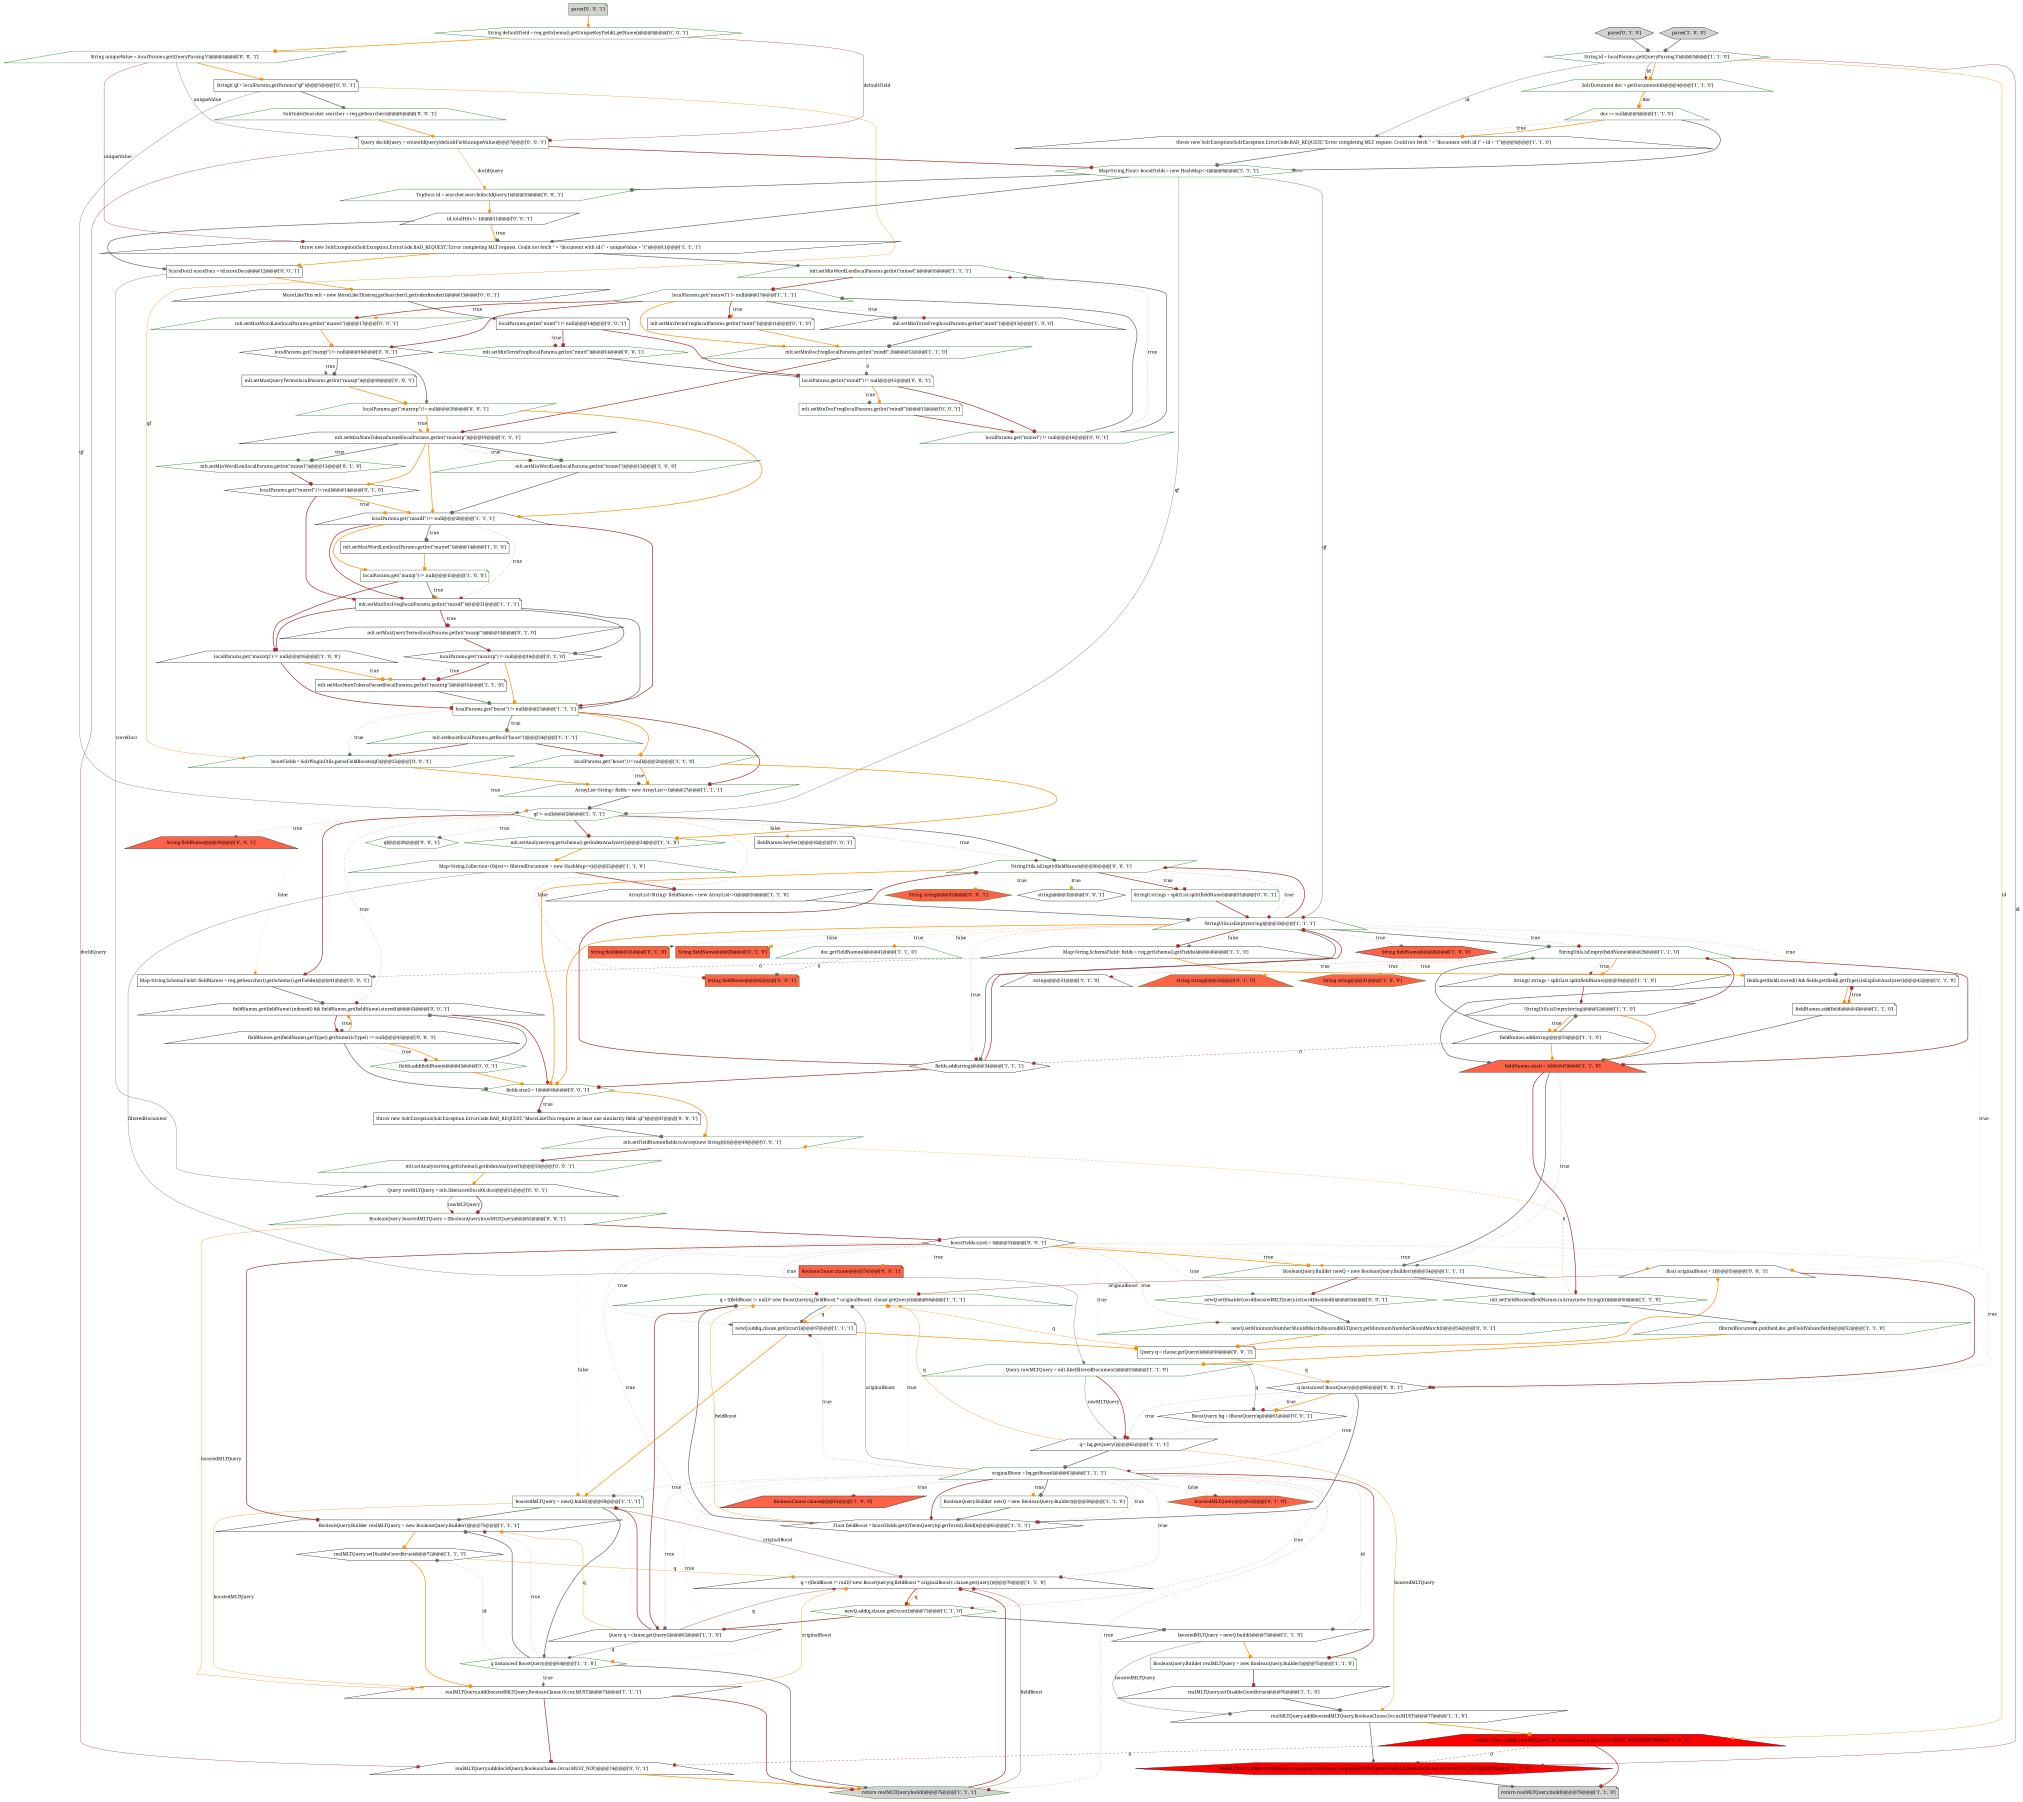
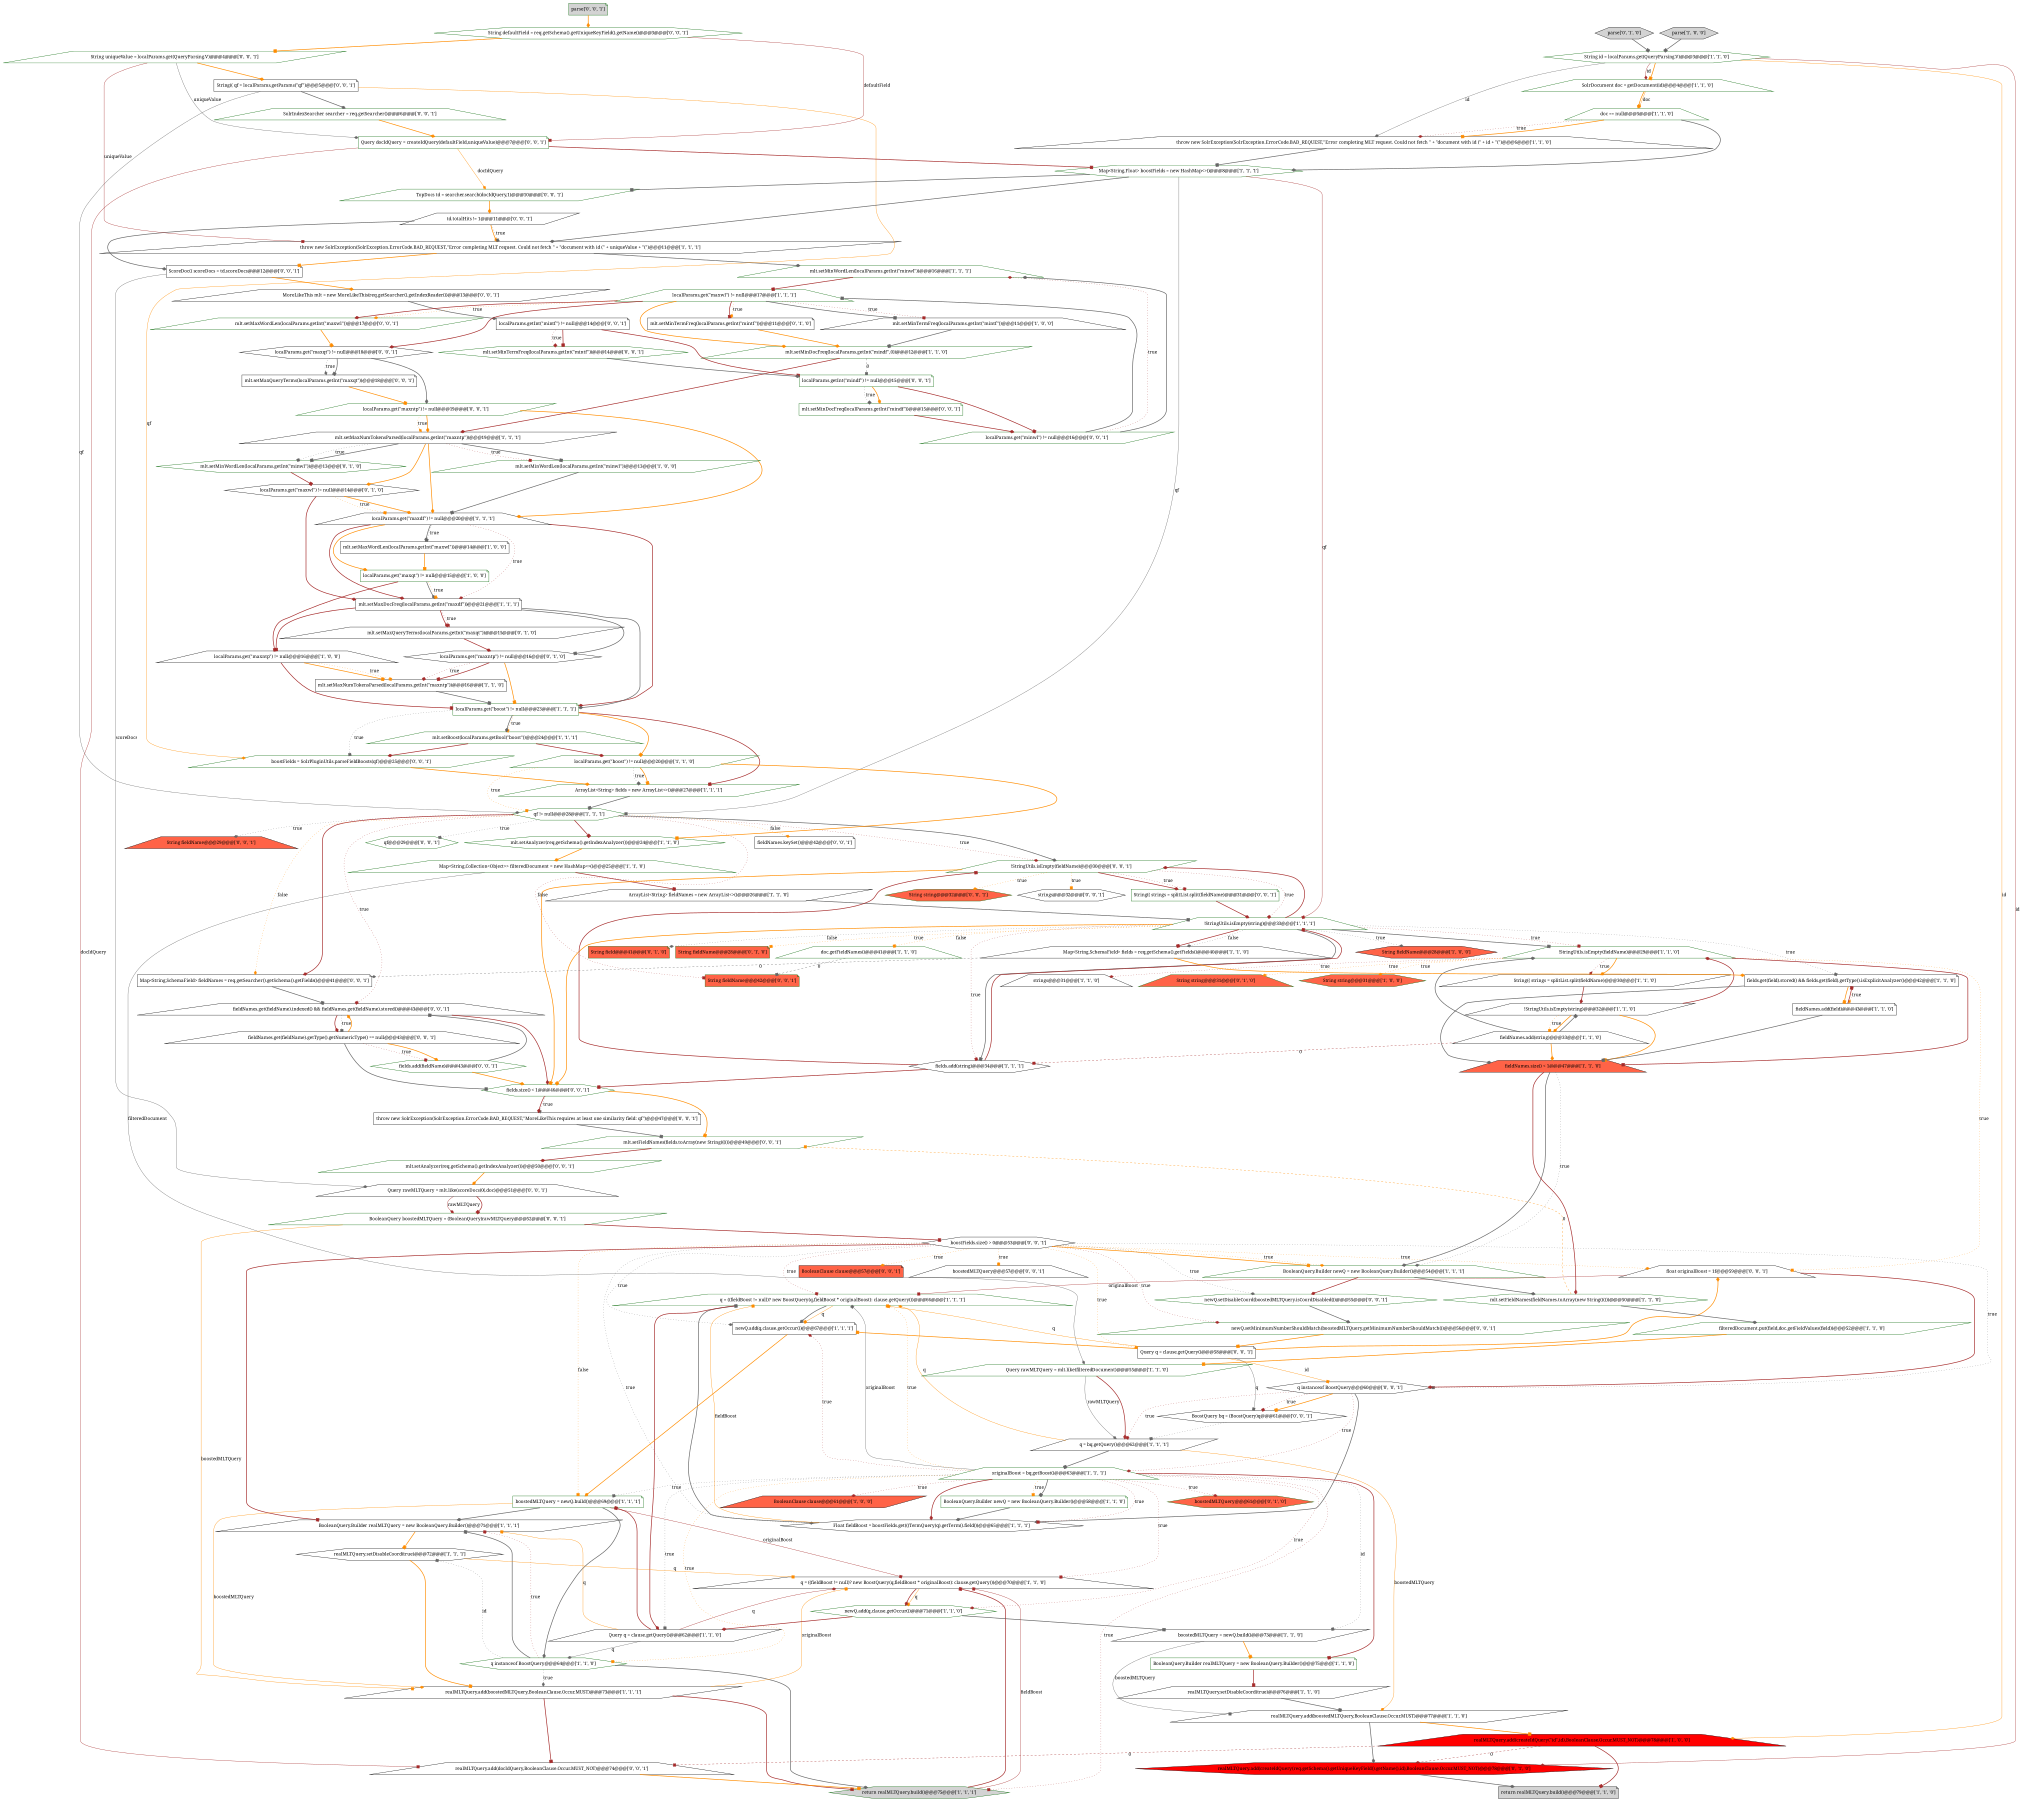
none -> (999, 1271)
(995, 1341) -> (998, 1340)
(1307, 1370) -> (1307, 1370)
(1193, 1488) -> (1193, 1488)
